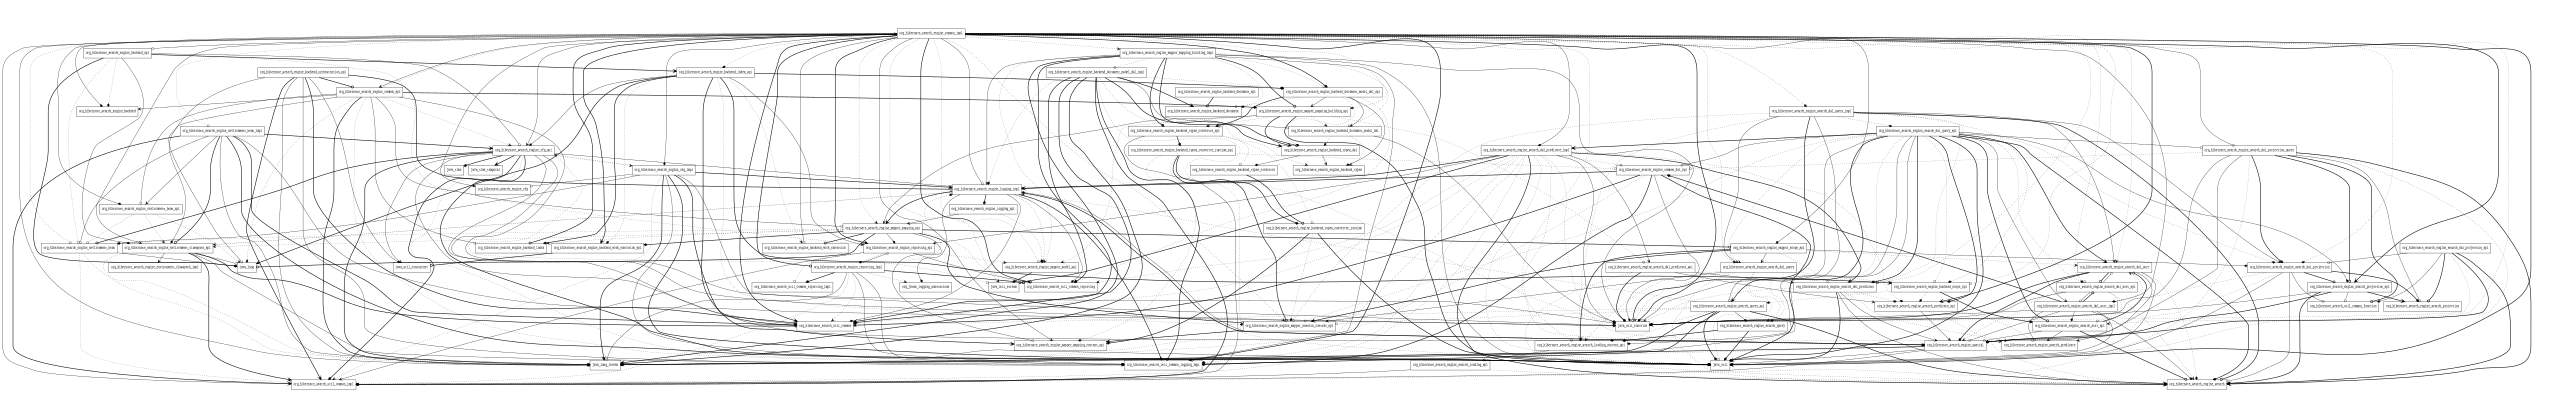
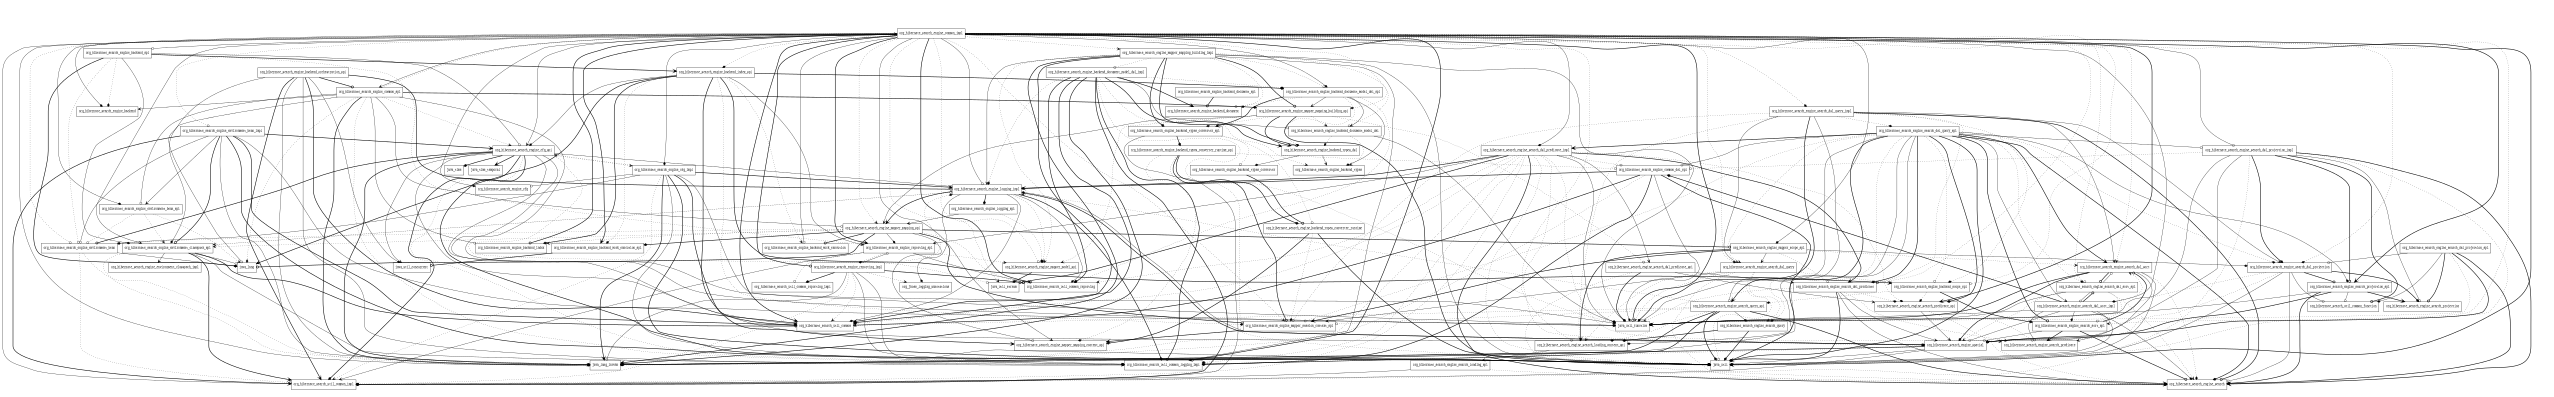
(1149, 42) -> (1149, 42)
(2249, 151) -> (2249, 151)
(2056, 335) -> (2056, 335)
